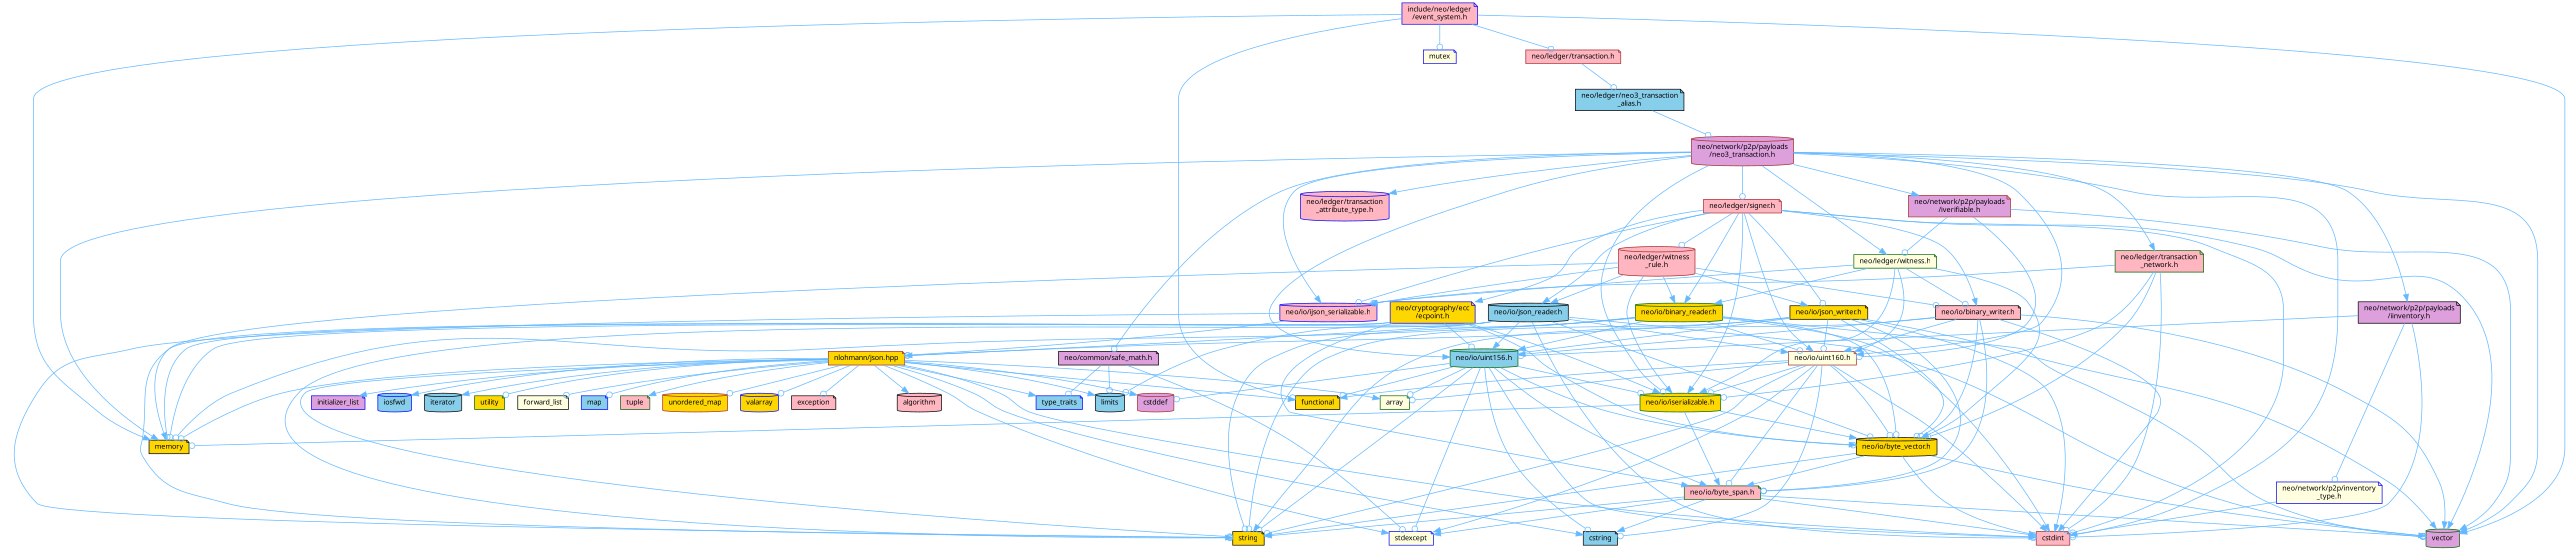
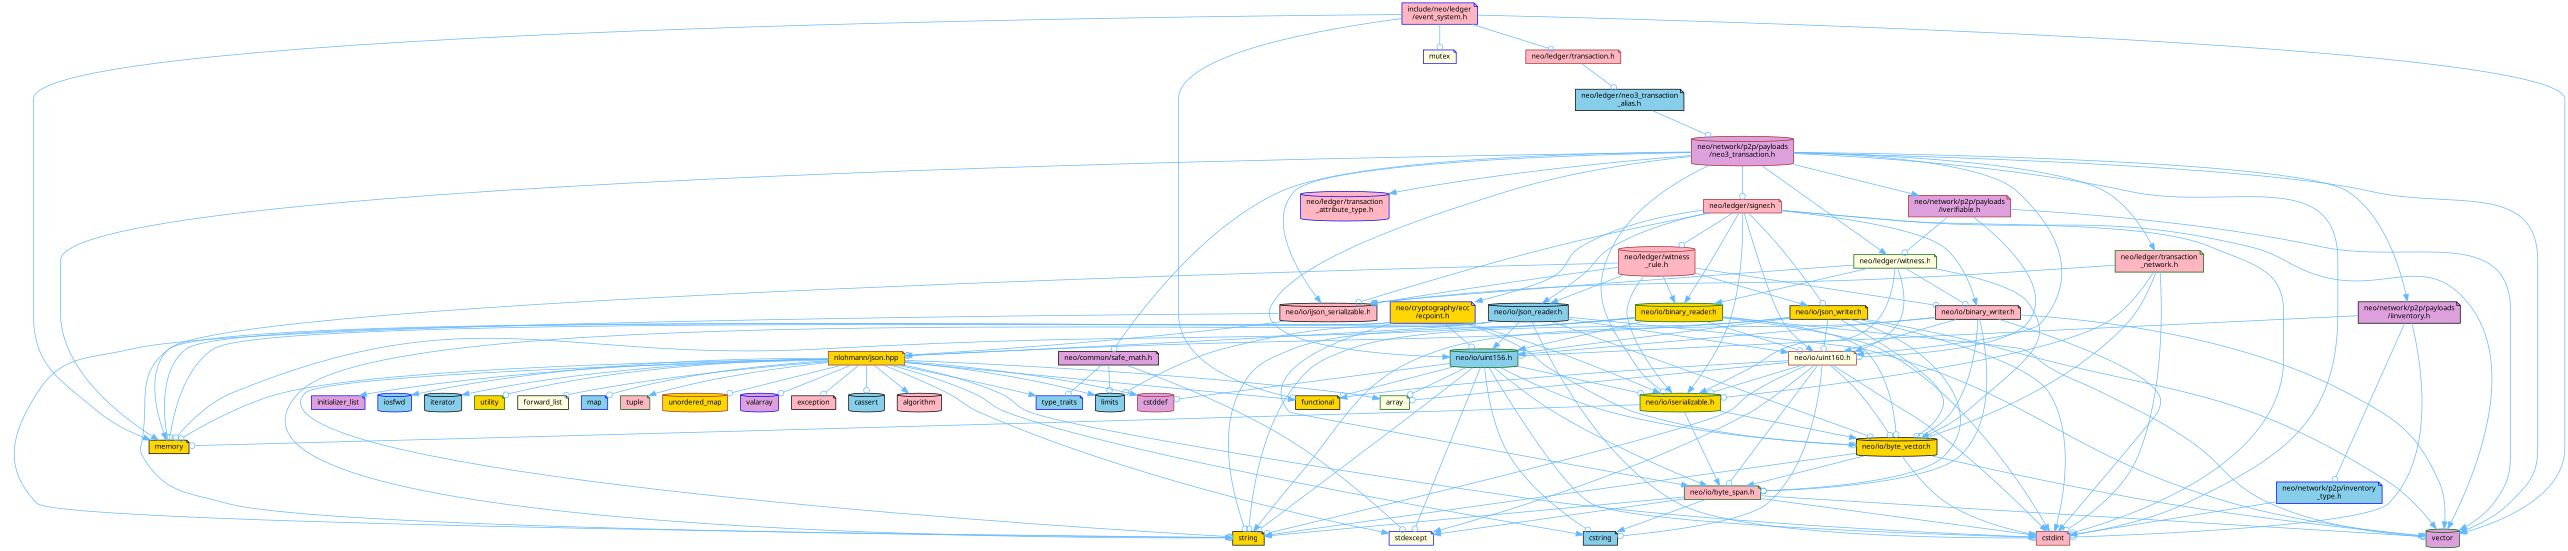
(1328, 313) -> (1328, 313)
(759, 403) -> (759, 403)
none -> (867, 403)
(2329, 493) -> (2329, 493)
